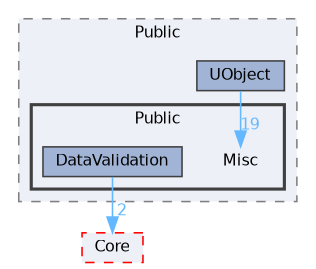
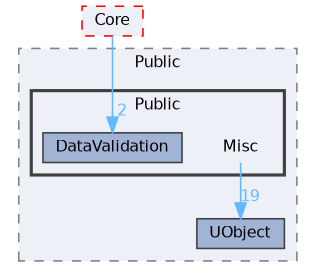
(241, 115) -> (241, 185)
(112, 197) -> (112, 77)
